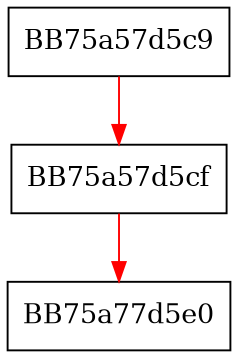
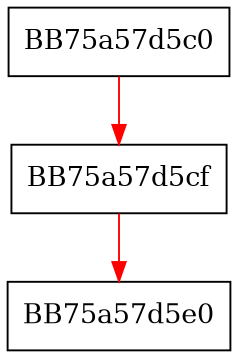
(119, 42) -> (119, 42)
(119, 316) -> (119, 316)
